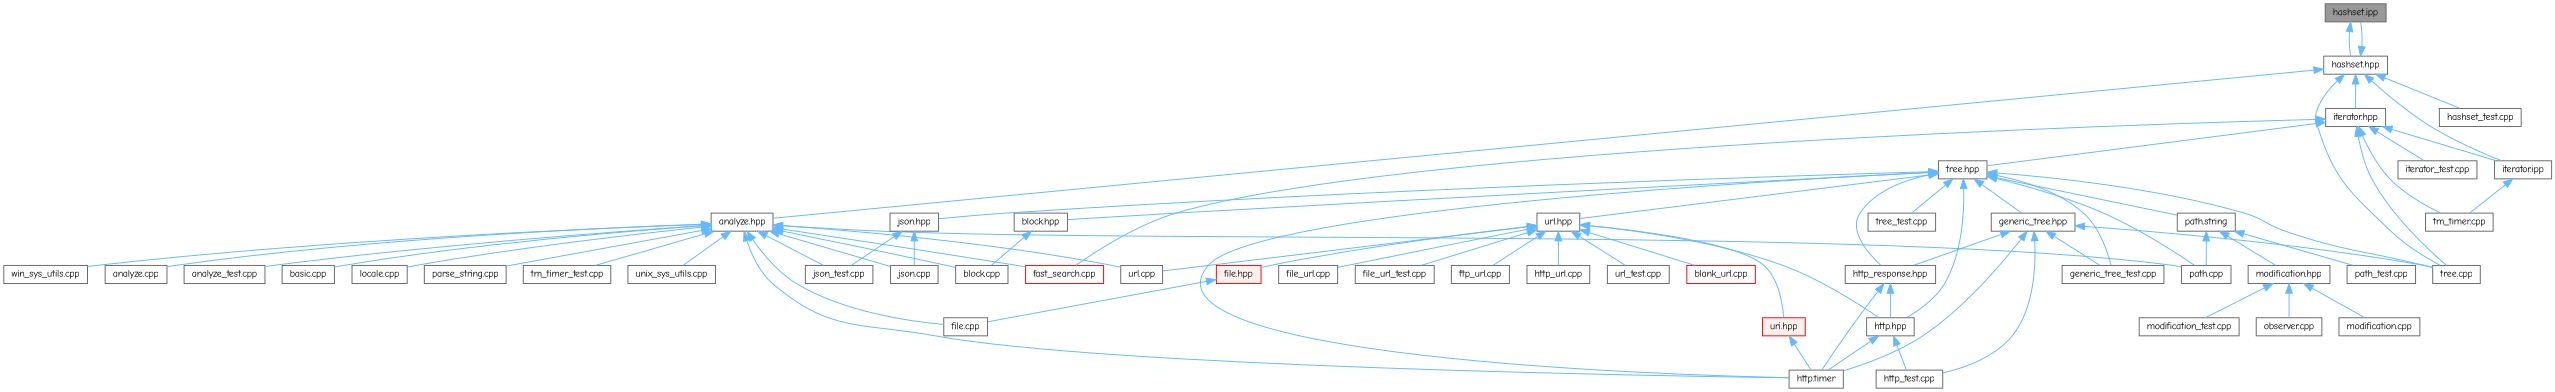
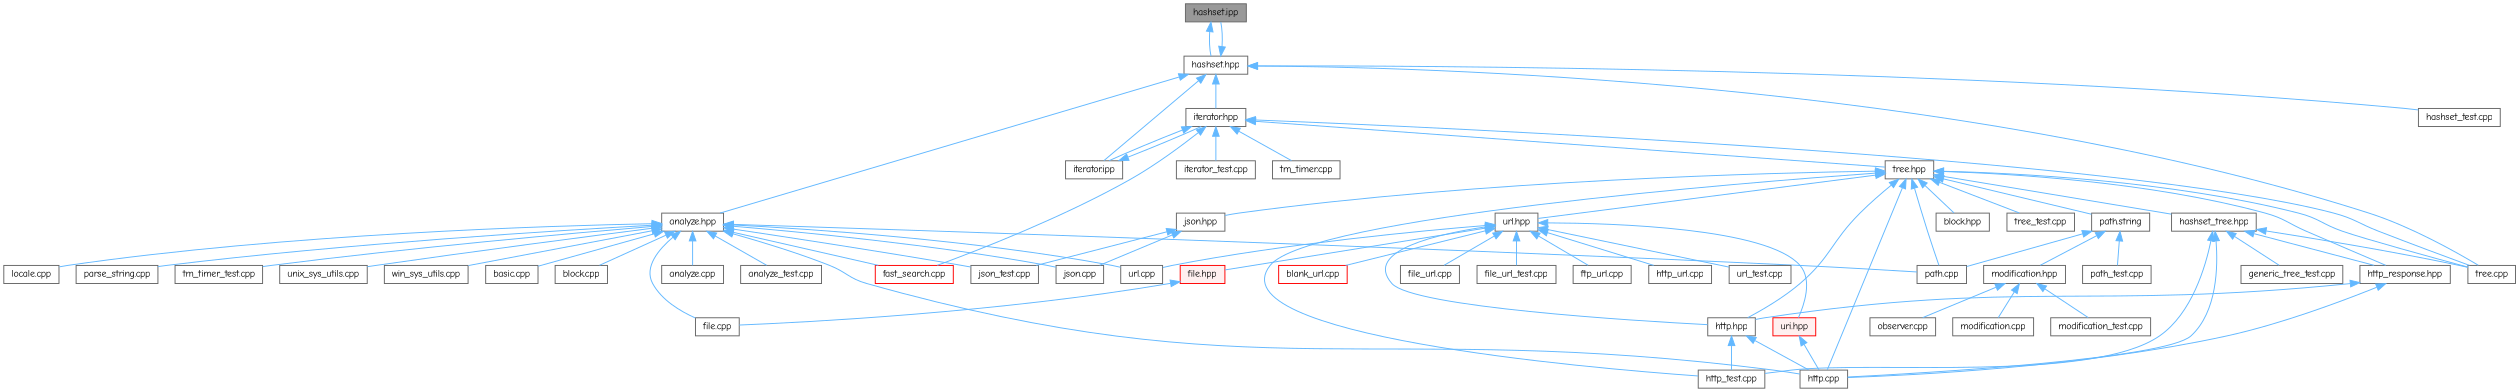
(2487, 199) -> (1165, 142)
(2082, 212) -> (1391, 227)
(2033, 222) -> (2214, 222)
(1004, 254) -> none
(1816, 379) -> (1824, 379)
